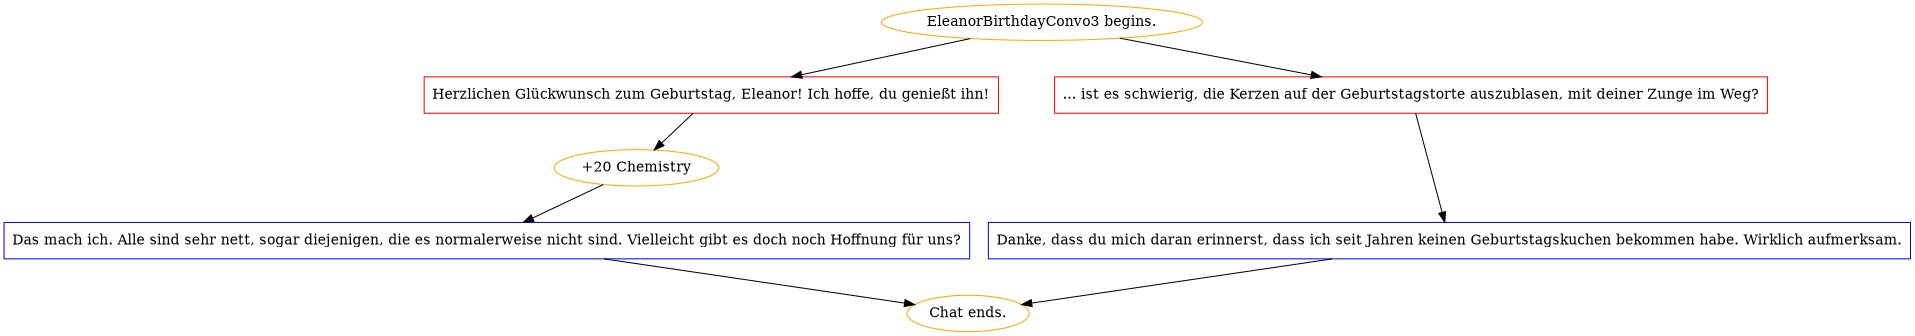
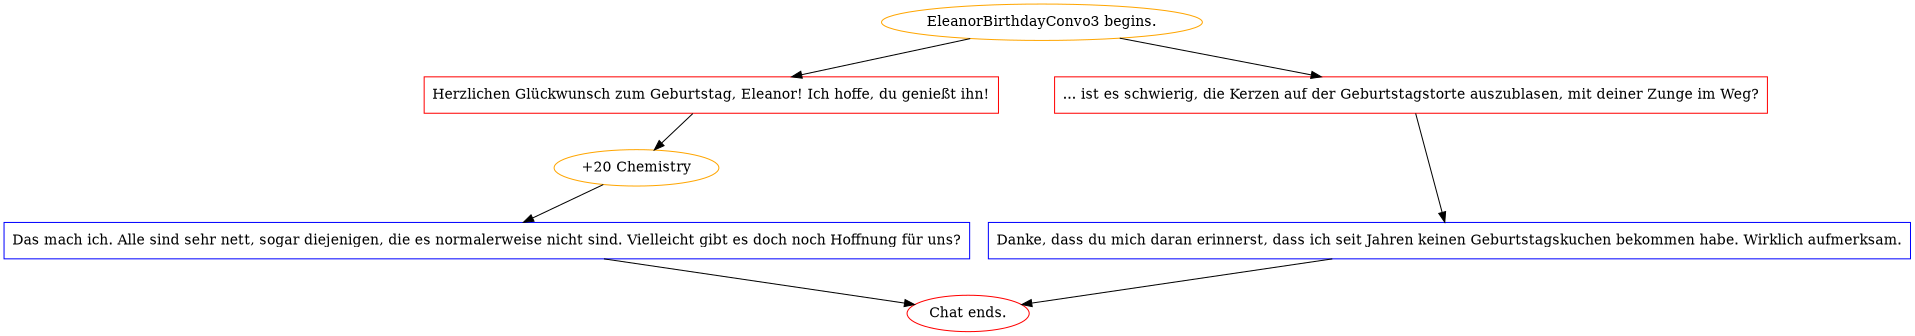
(968, 313) -> (968, 313)
